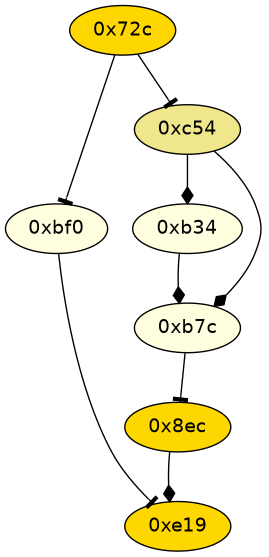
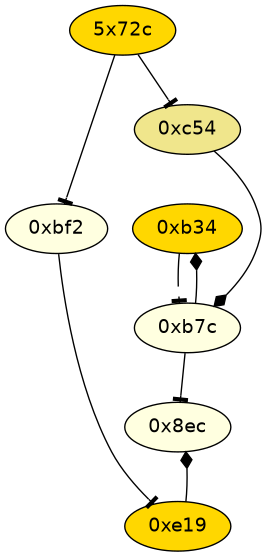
(123, 30) -> (123, 30)
(187, 171) -> (197, 287)
(57, 229) -> (57, 229)
(187, 229) -> (187, 229)
(178, 270) -> (178, 270)
(178, 427) -> (178, 427)
(169, 468) -> (187, 485)
